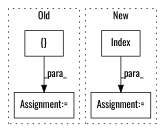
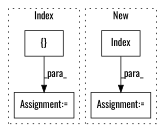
(44, 17) -> (44, 17)
